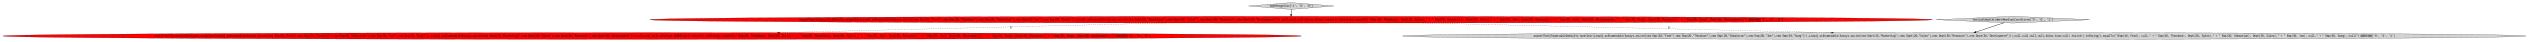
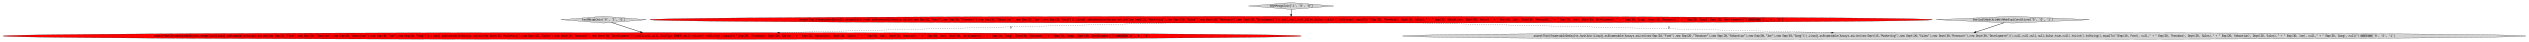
none -> (604, 20)
